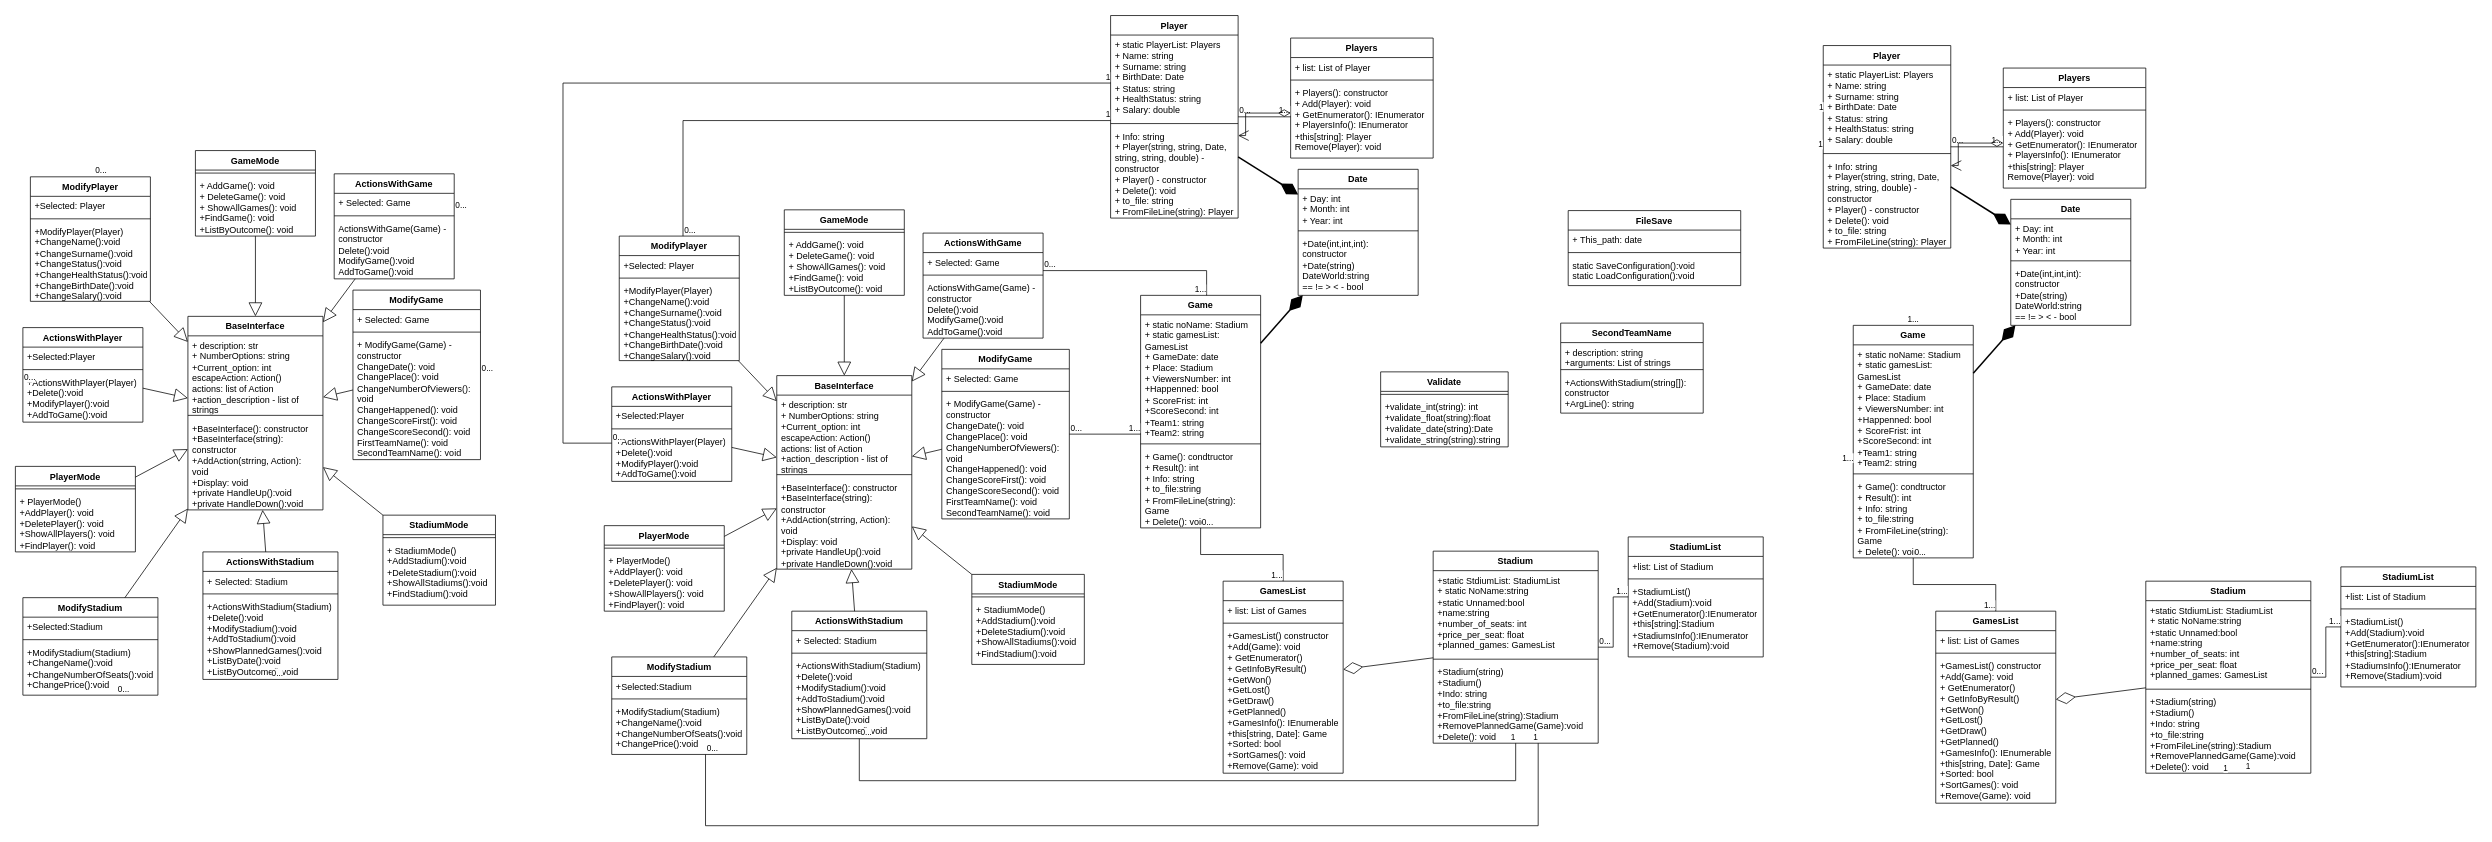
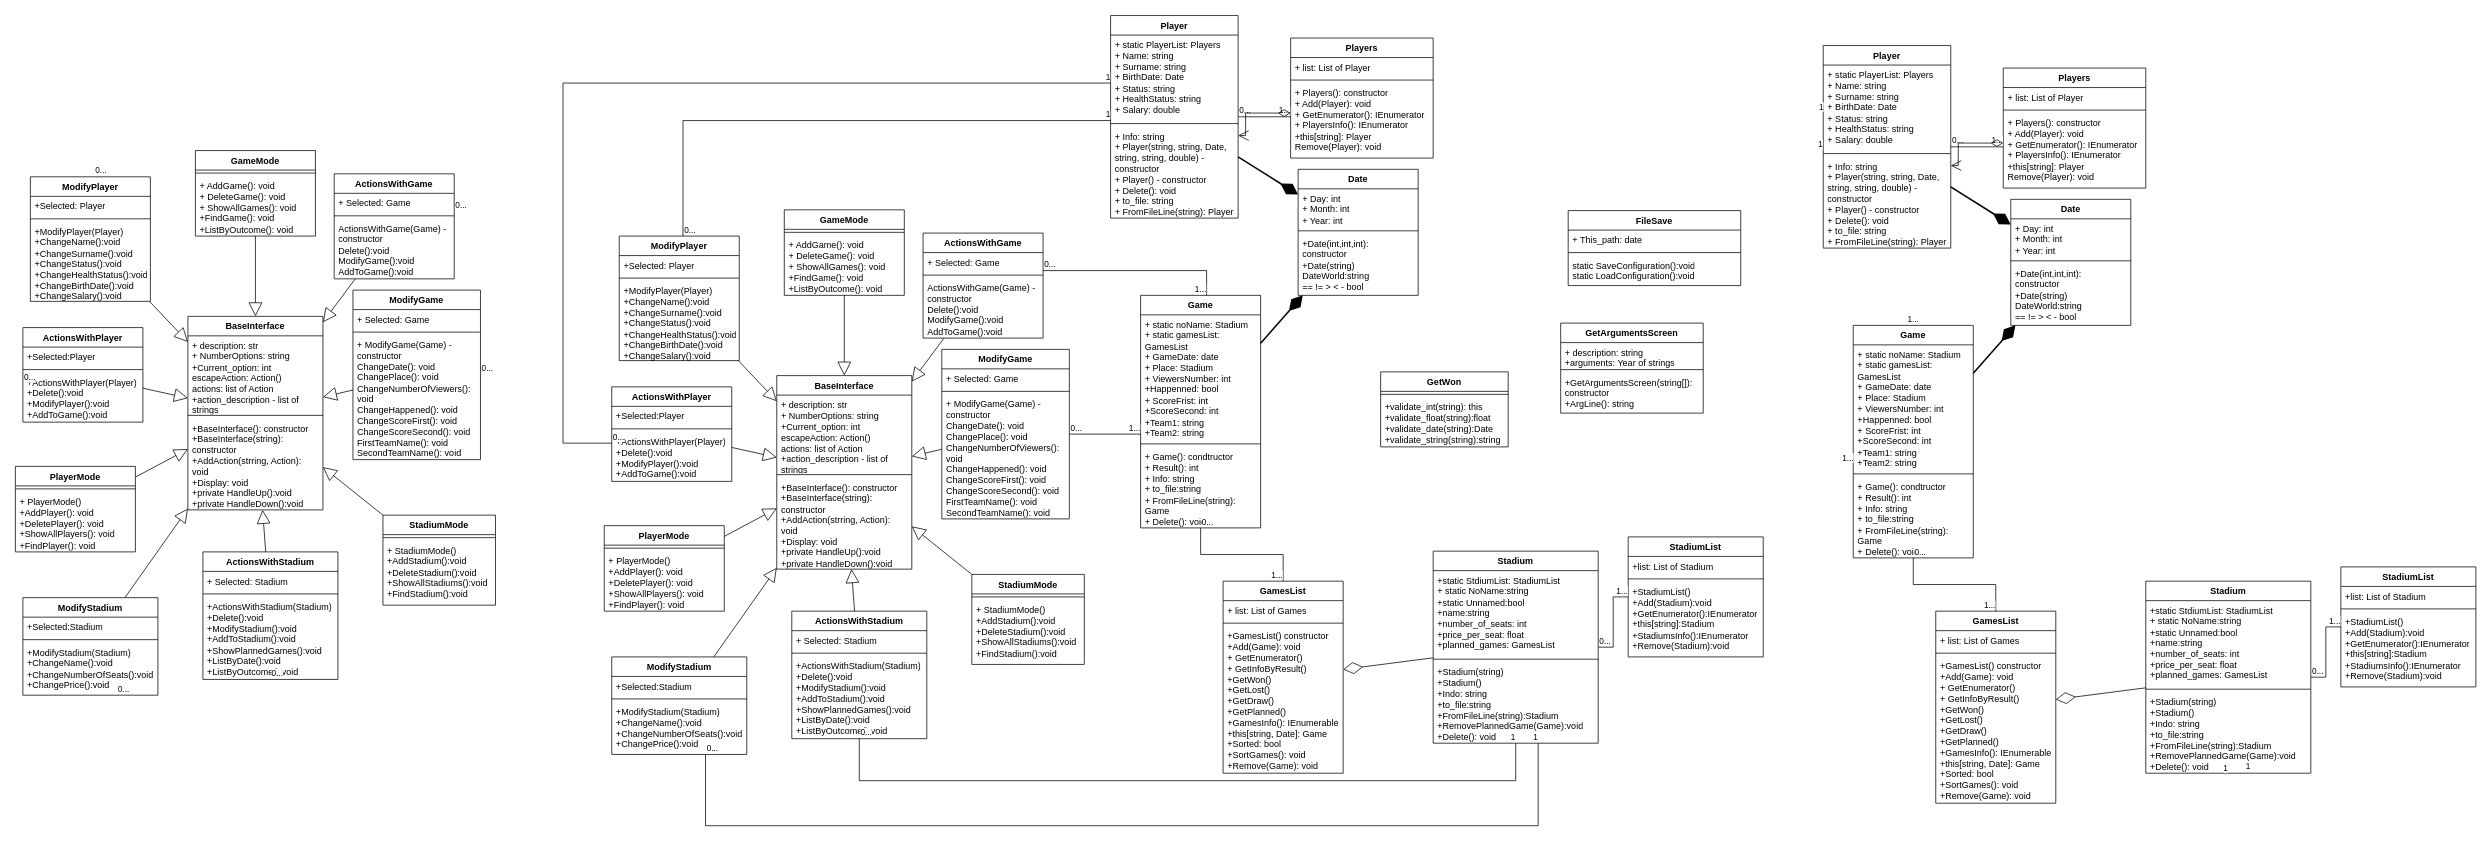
(1632, 334) -> (1632, 334)
(1626, 358) -> (1627, 358)
(1444, 382) -> (1444, 382)
(1632, 394) -> (1632, 394)
(1445, 440) -> (1445, 440)
